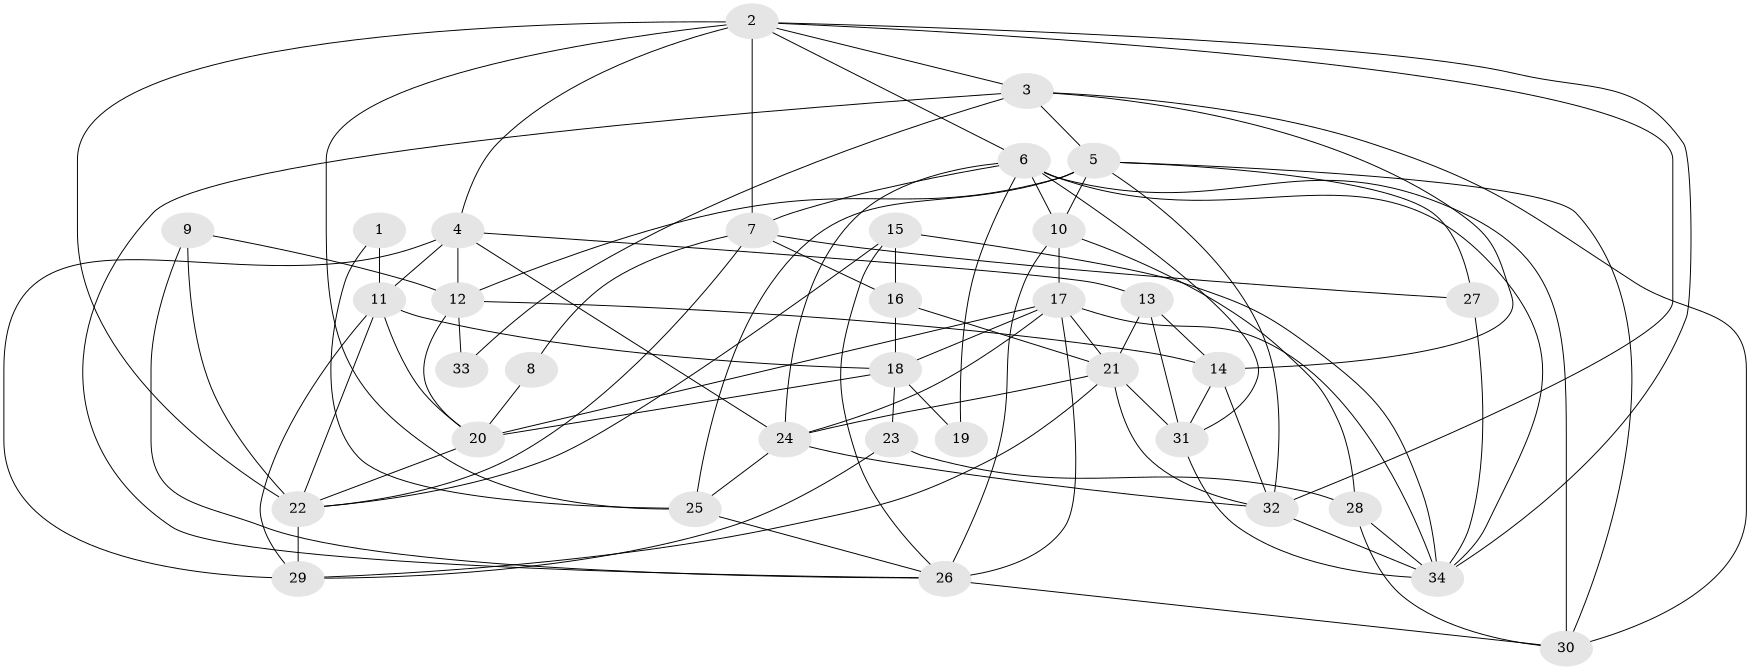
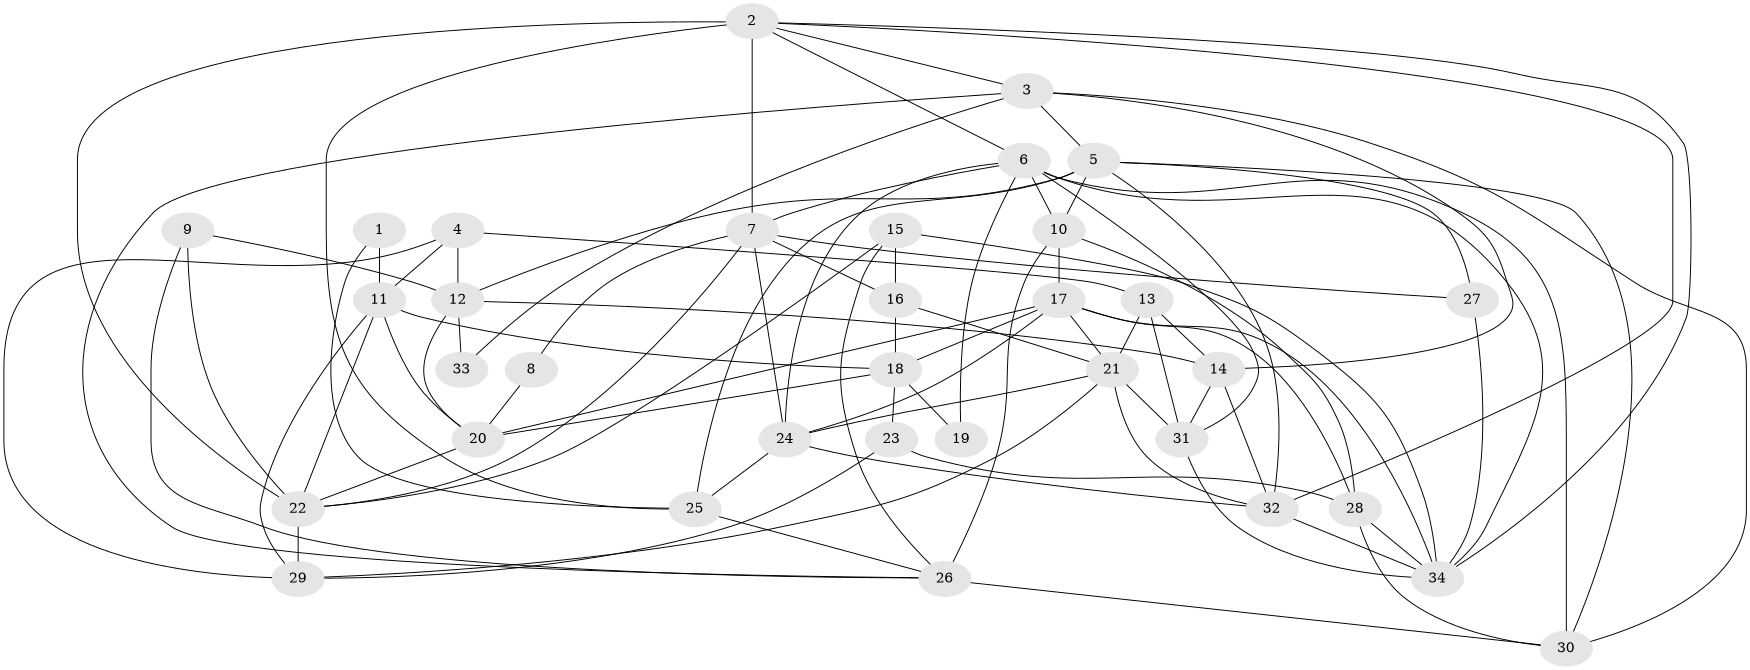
(570, 90) -> none
(622, 335) -> (769, 335)
(1075, 469) -> (1235, 341)
